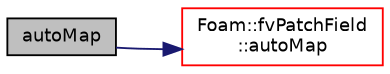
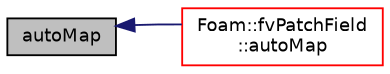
(140, 49) -> (158, 24)
